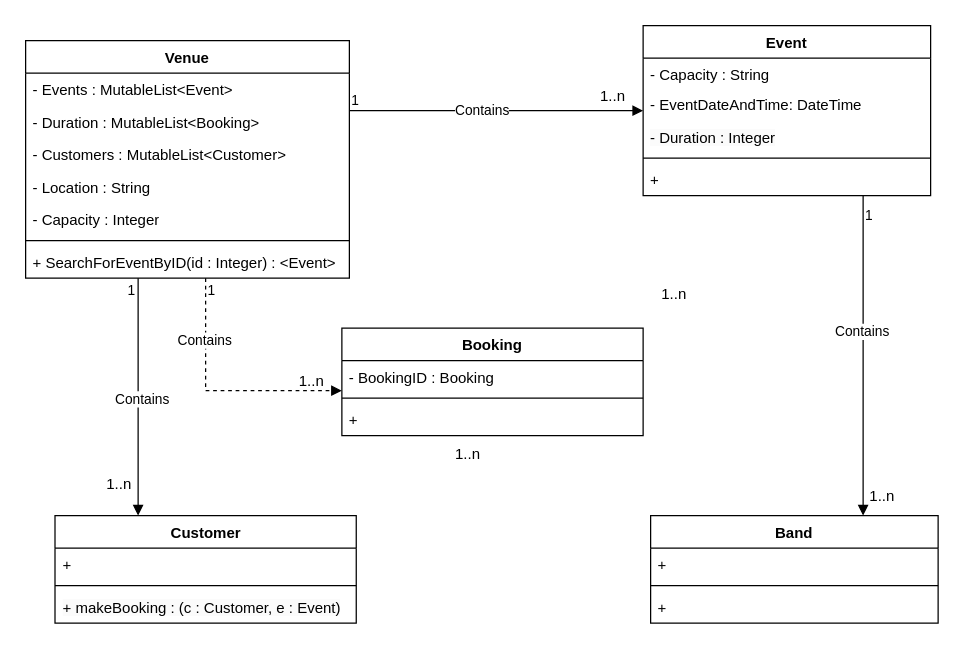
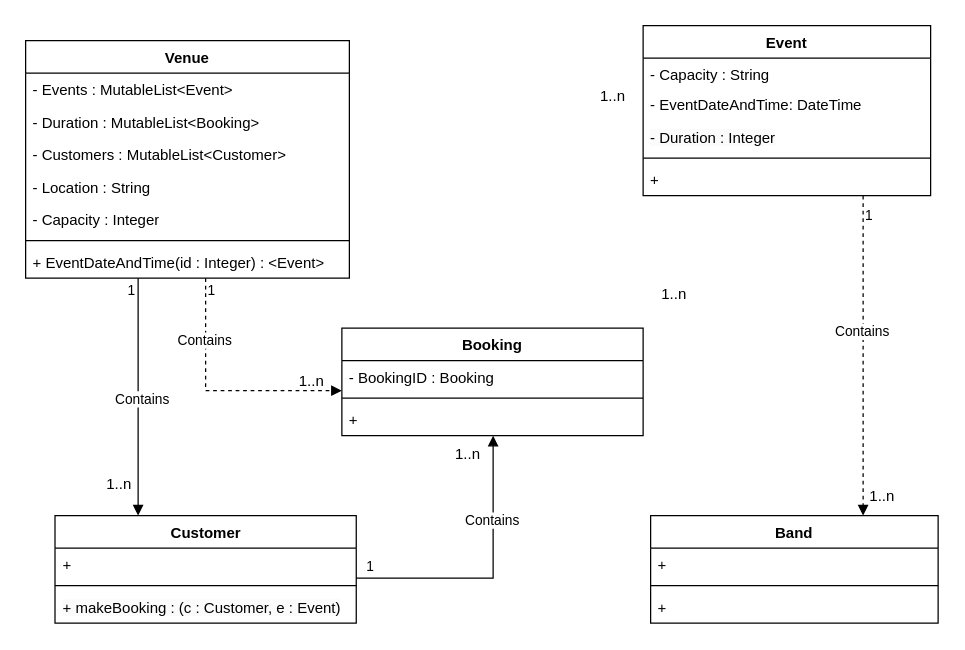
(492, 111) -> none
(189, 272) -> (189, 272)
(863, 422) -> (863, 422)
none -> (492, 578)
